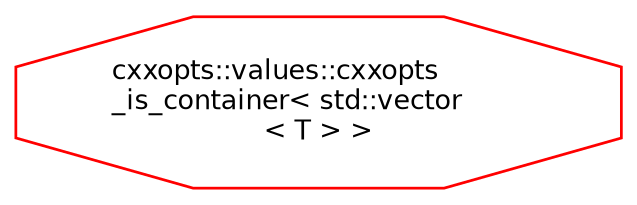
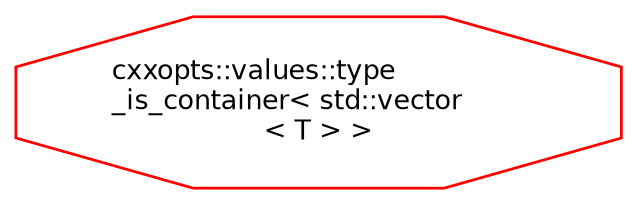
(319, 102) -> (319, 102)
